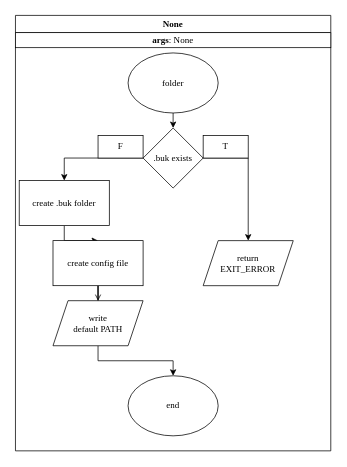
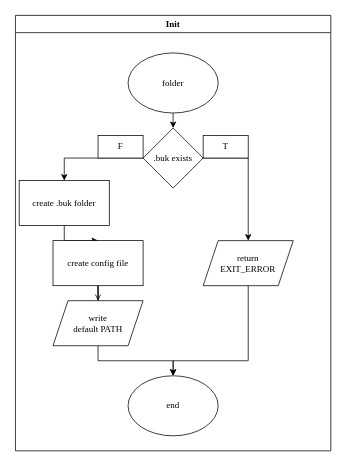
(173, 24) -> (173, 24)
(173, 40) -> none
none -> (248, 359)
